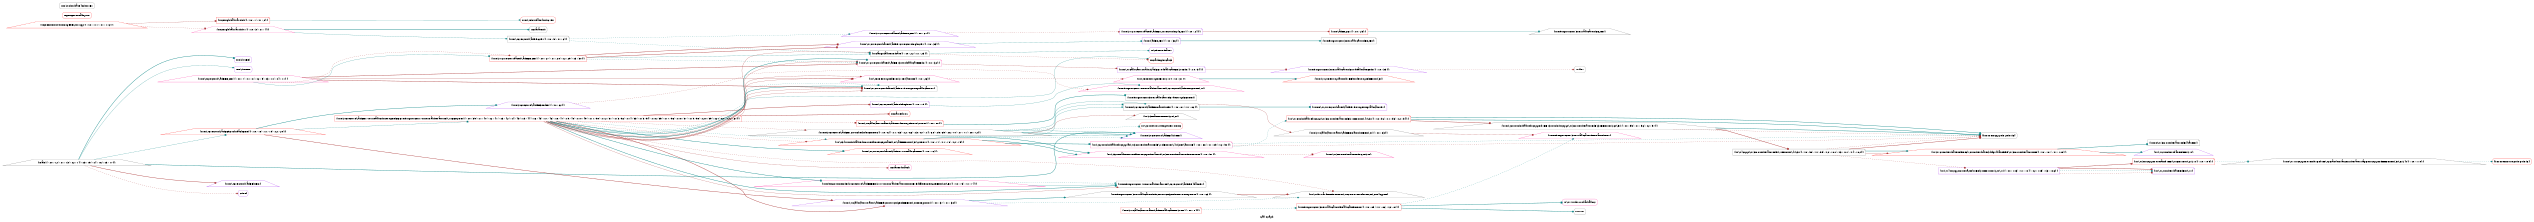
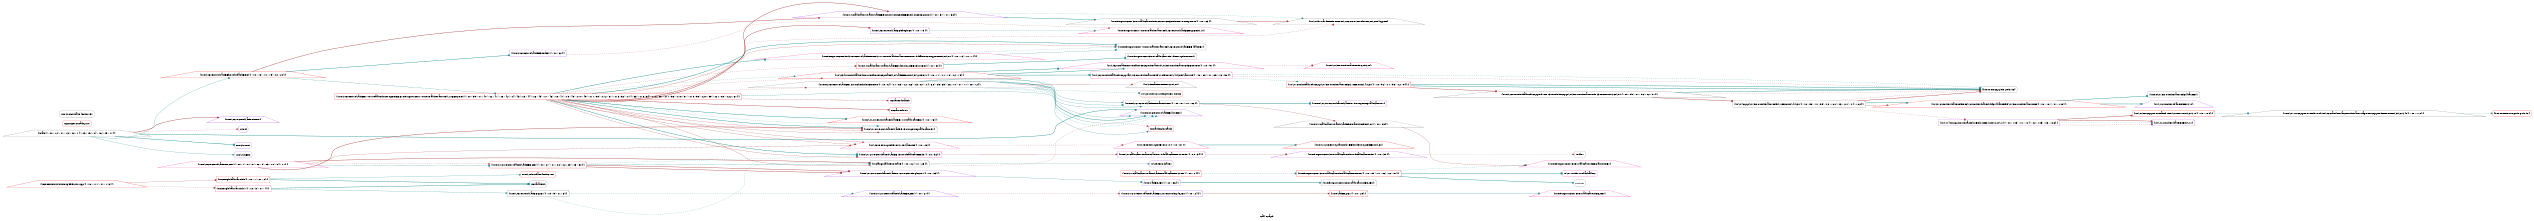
(243, 30) -> (243, 189)
(1580, 32) -> (1580, 194)
(579, 70) -> (582, 158)
(538, 105) -> (538, 53)
none -> (399, 182)
